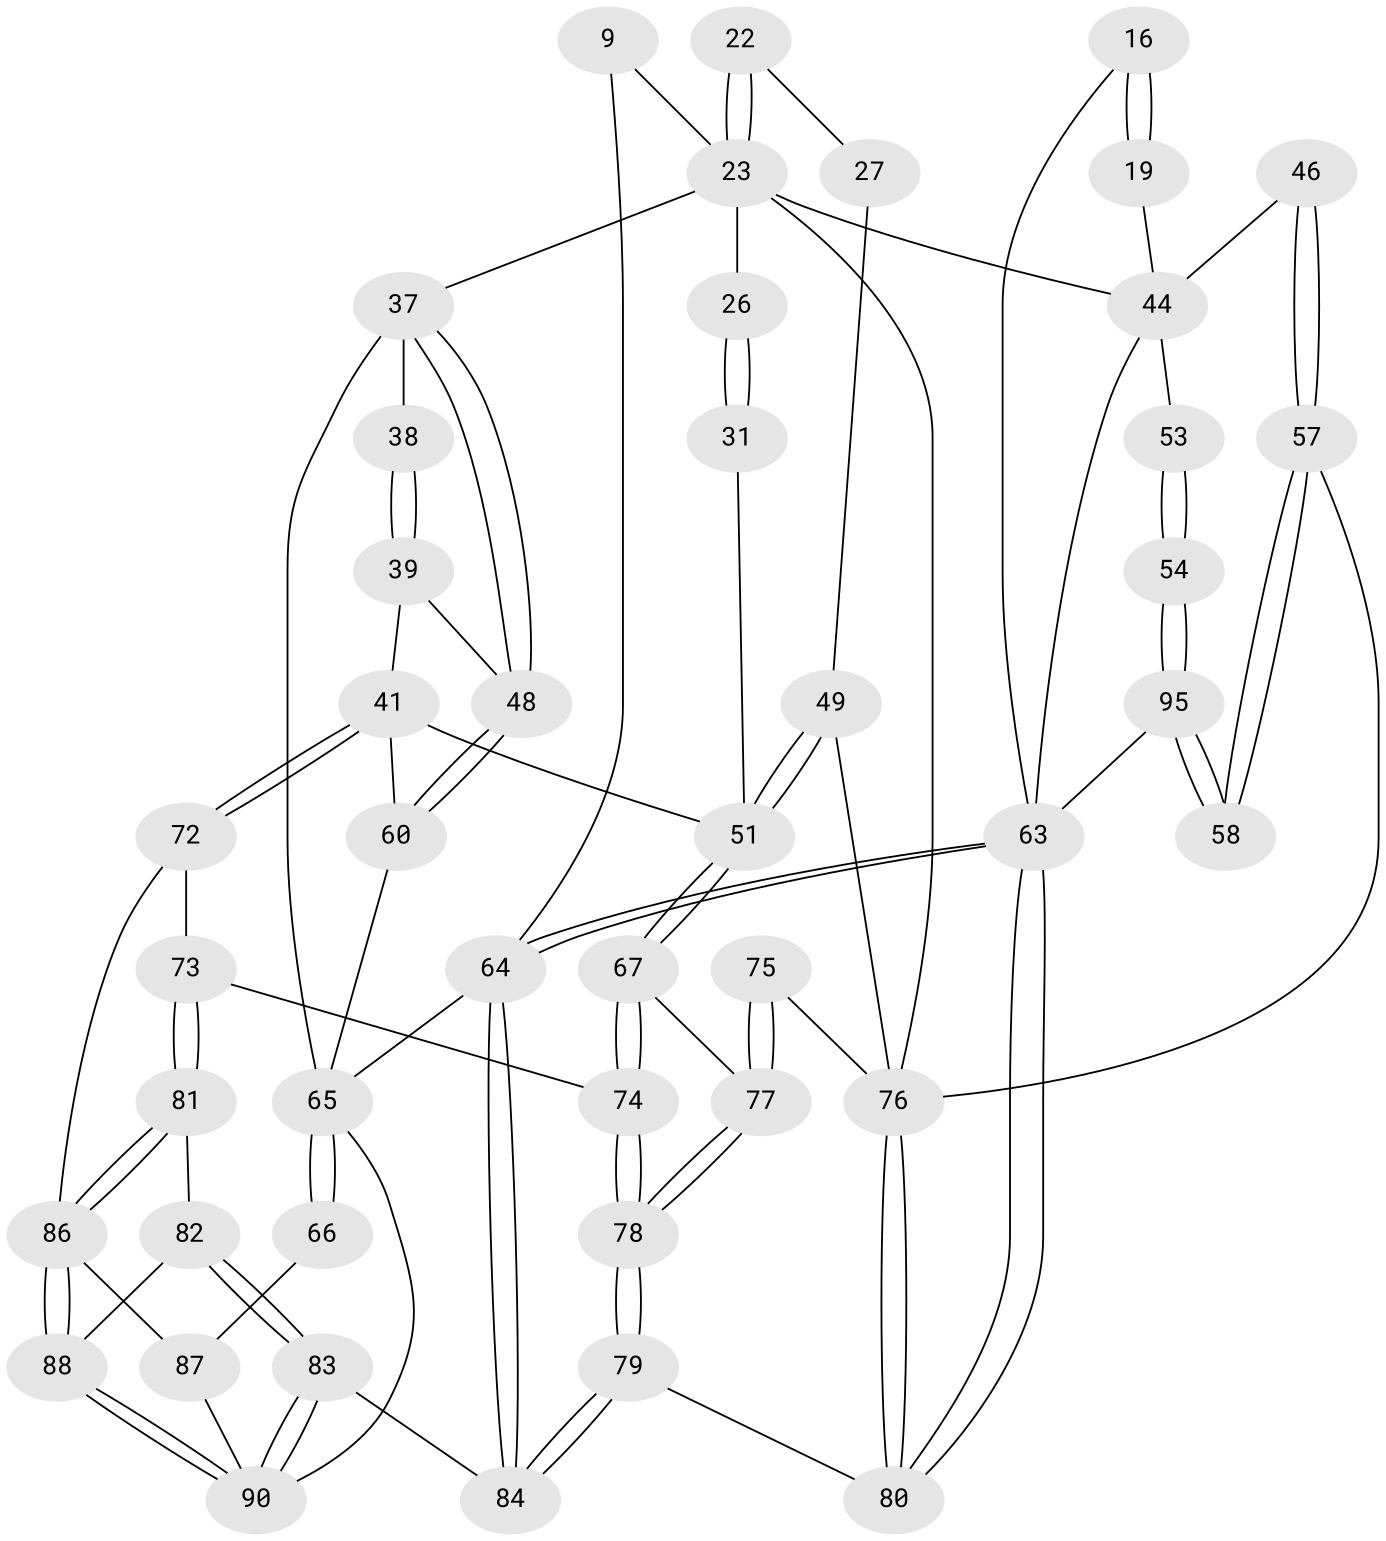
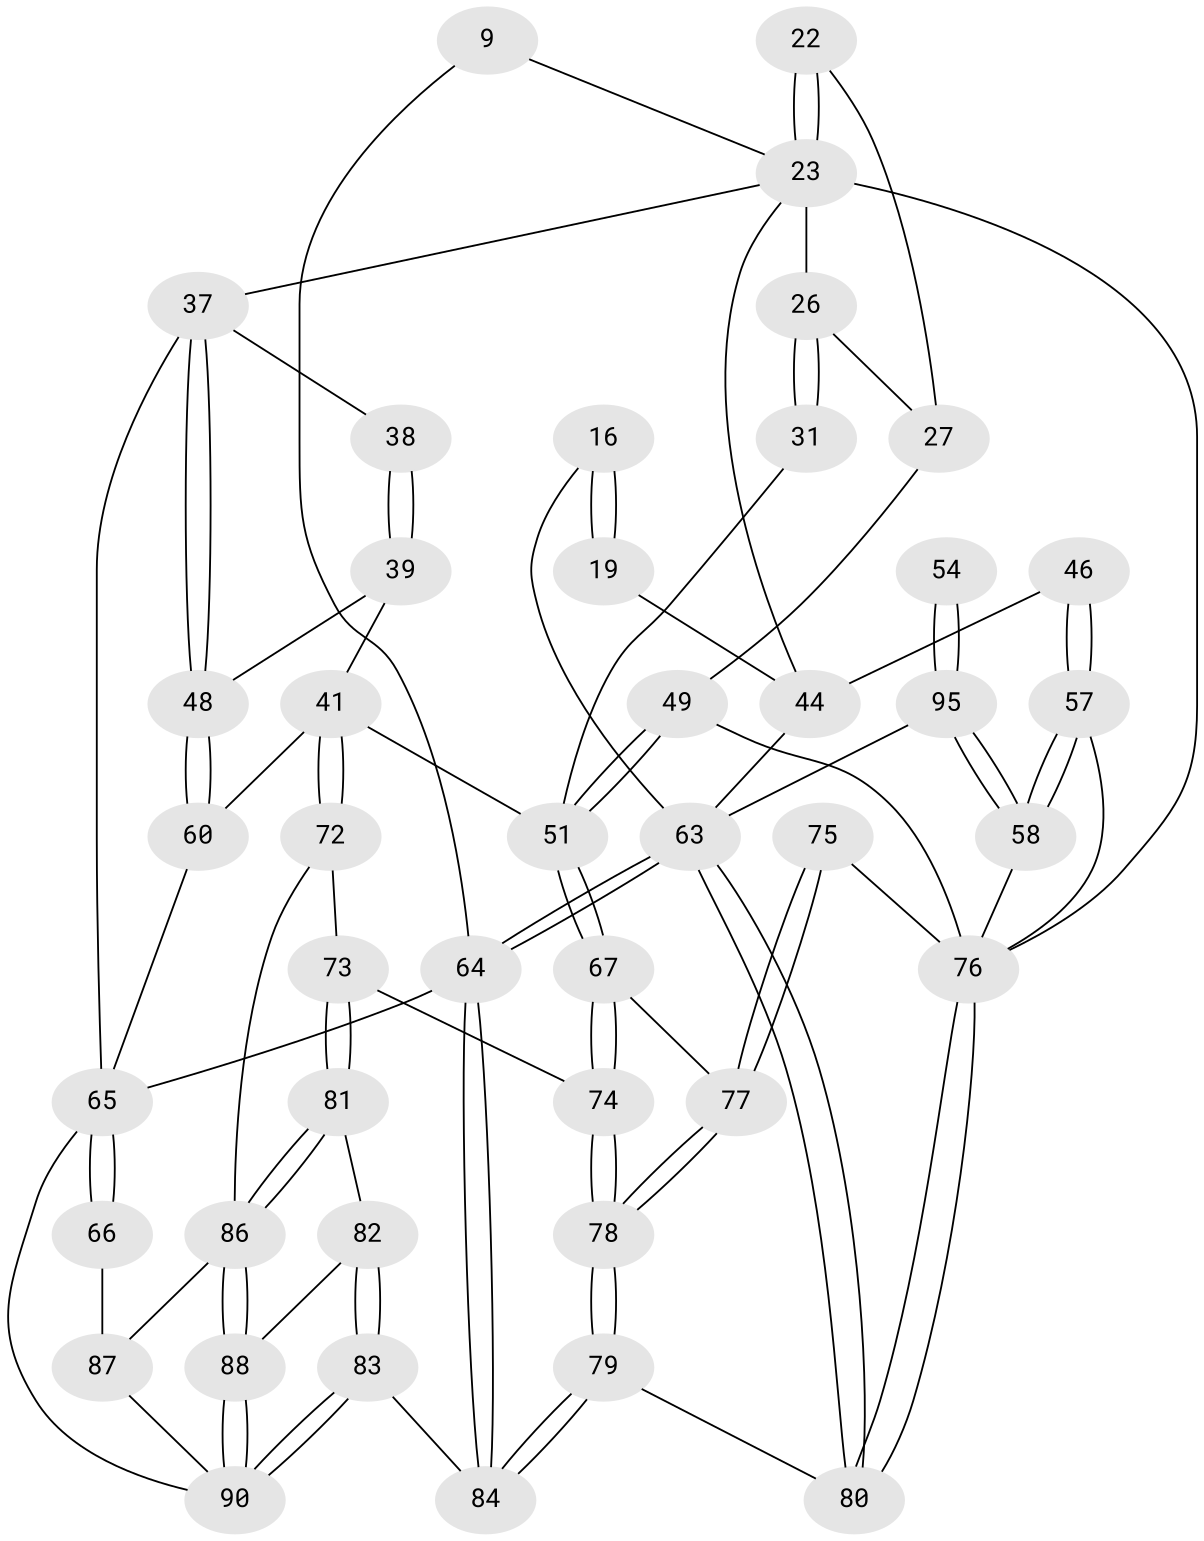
none -> (873, 372)
(1174, 439) -> none
none -> (997, 903)
